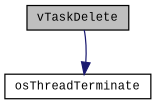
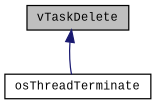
(86, 46) -> (70, 58)
